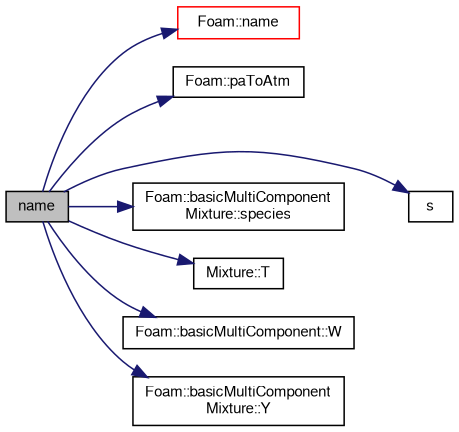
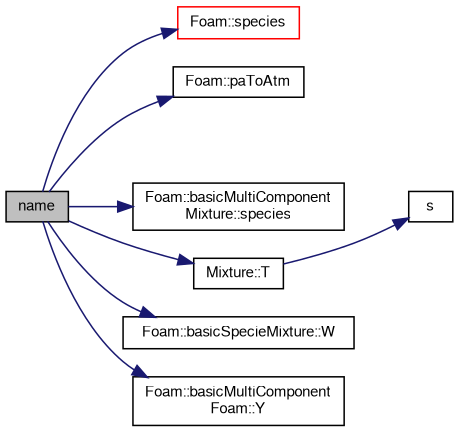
(239, 23) -> (239, 23)
(229, 152) -> (340, 248)
(239, 333) -> (239, 333)
(239, 401) -> (239, 401)
